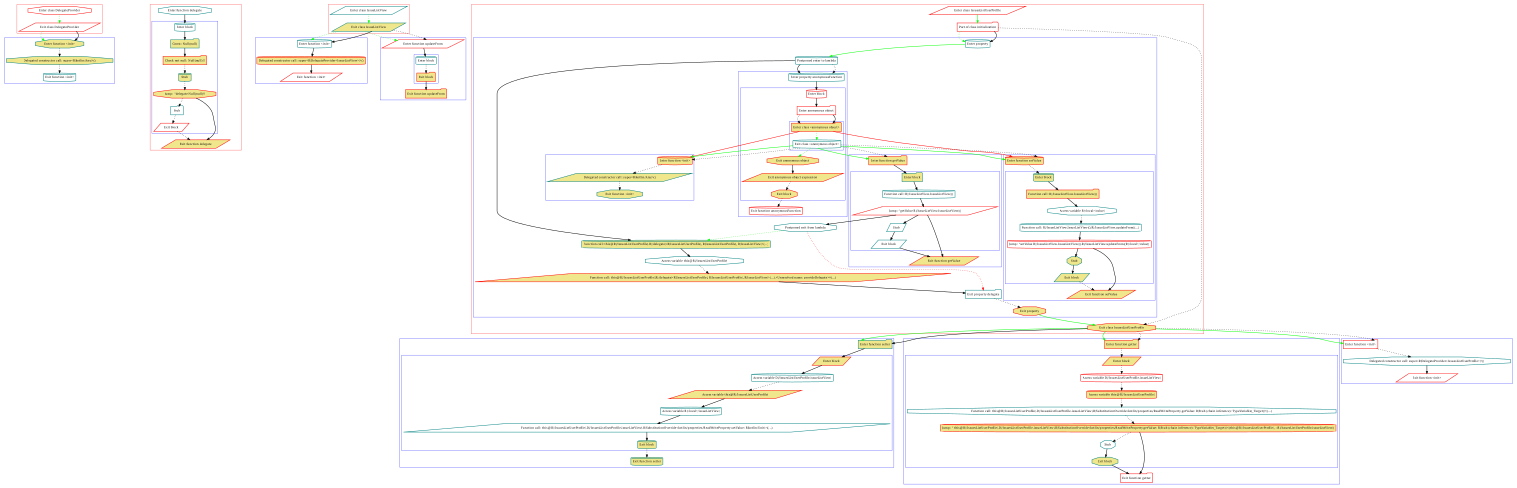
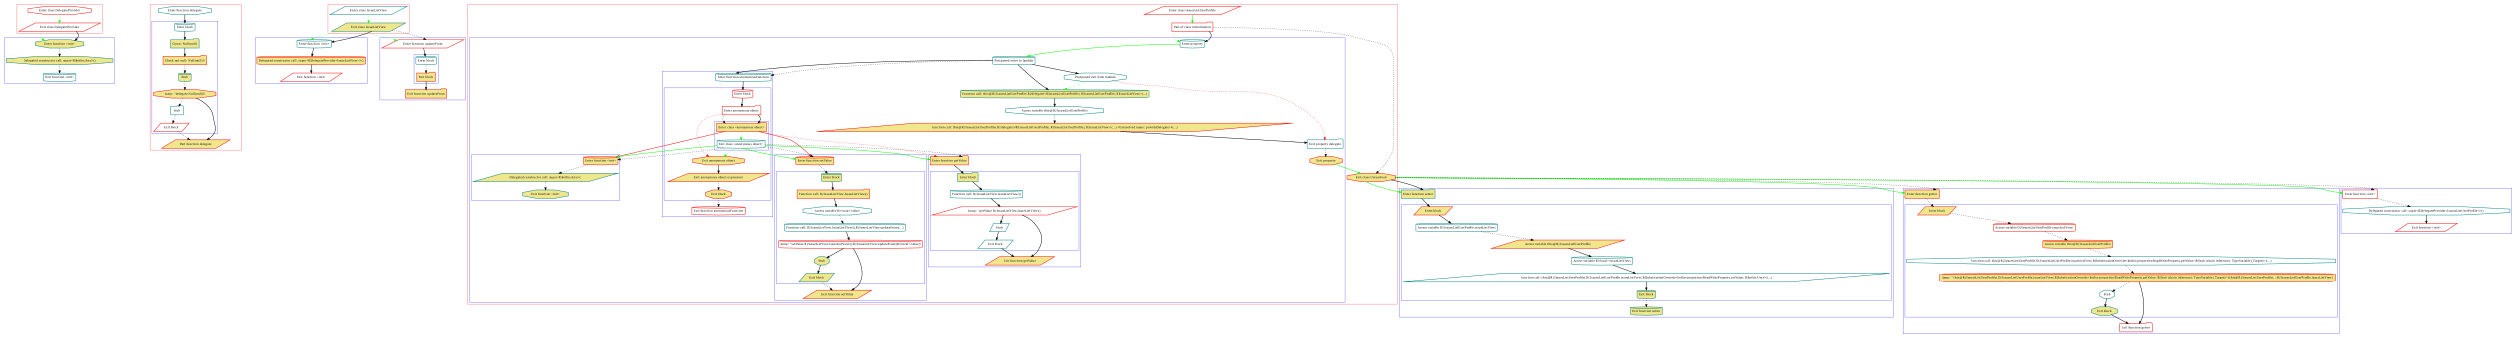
(816, 77) -> (743, 77)
none -> (698, 128)
none -> (847, 143)
(196, 144) -> (196, 144)
(862, 220) -> (1054, 69)
(1122, 328) -> (1371, 177)
